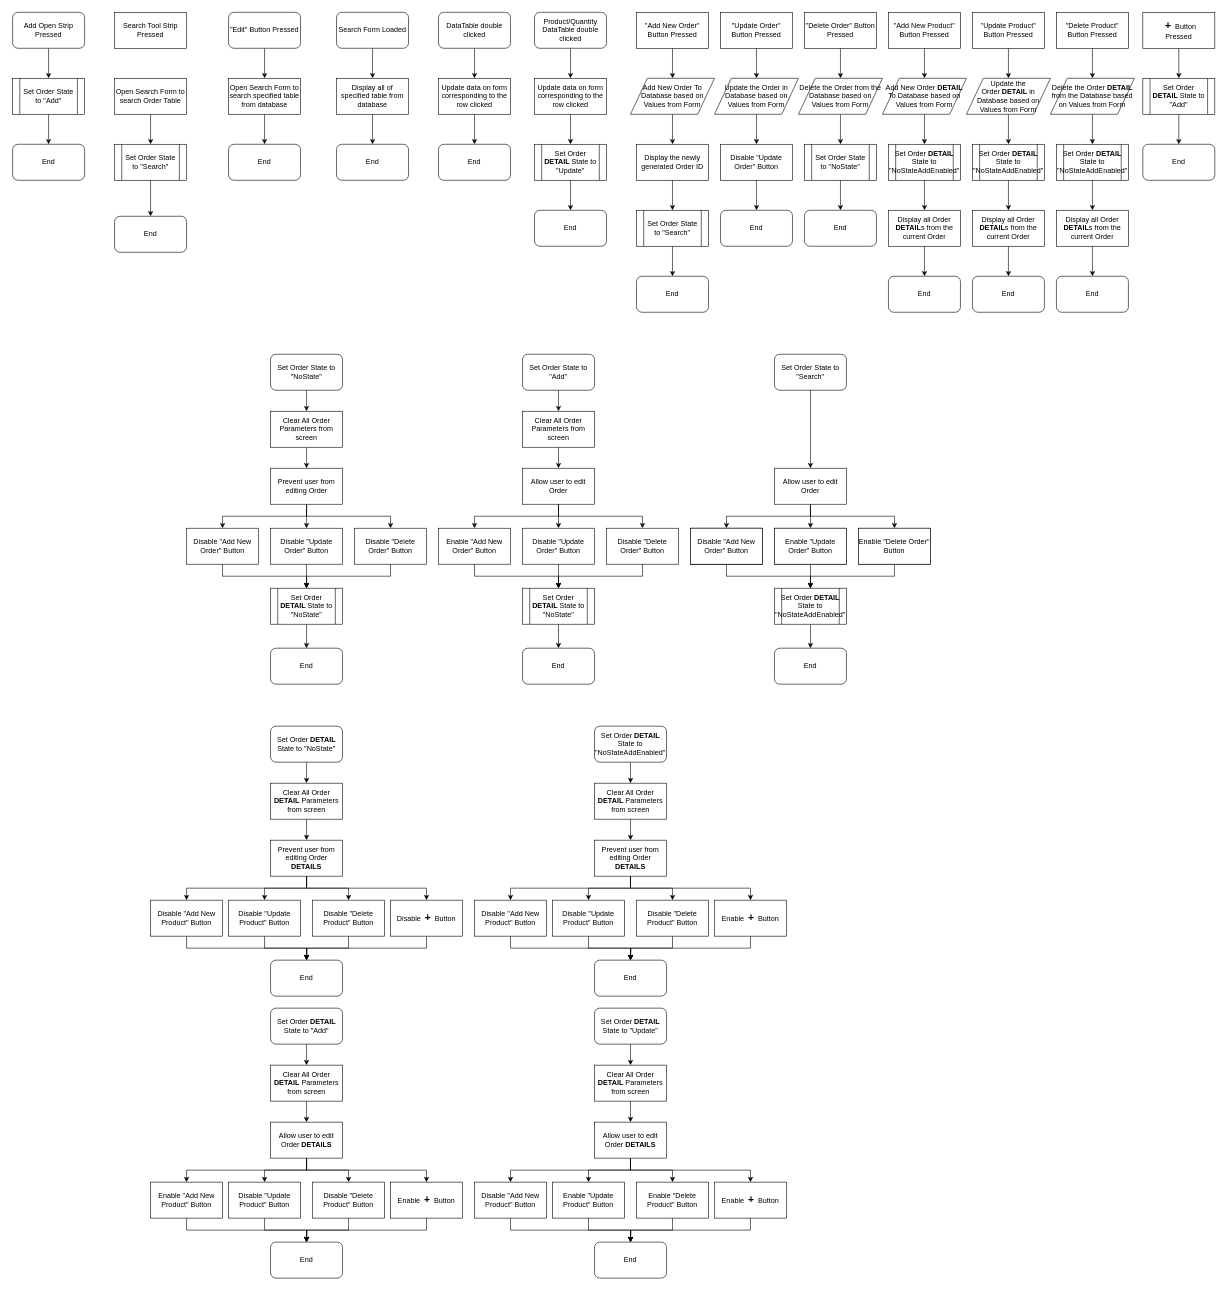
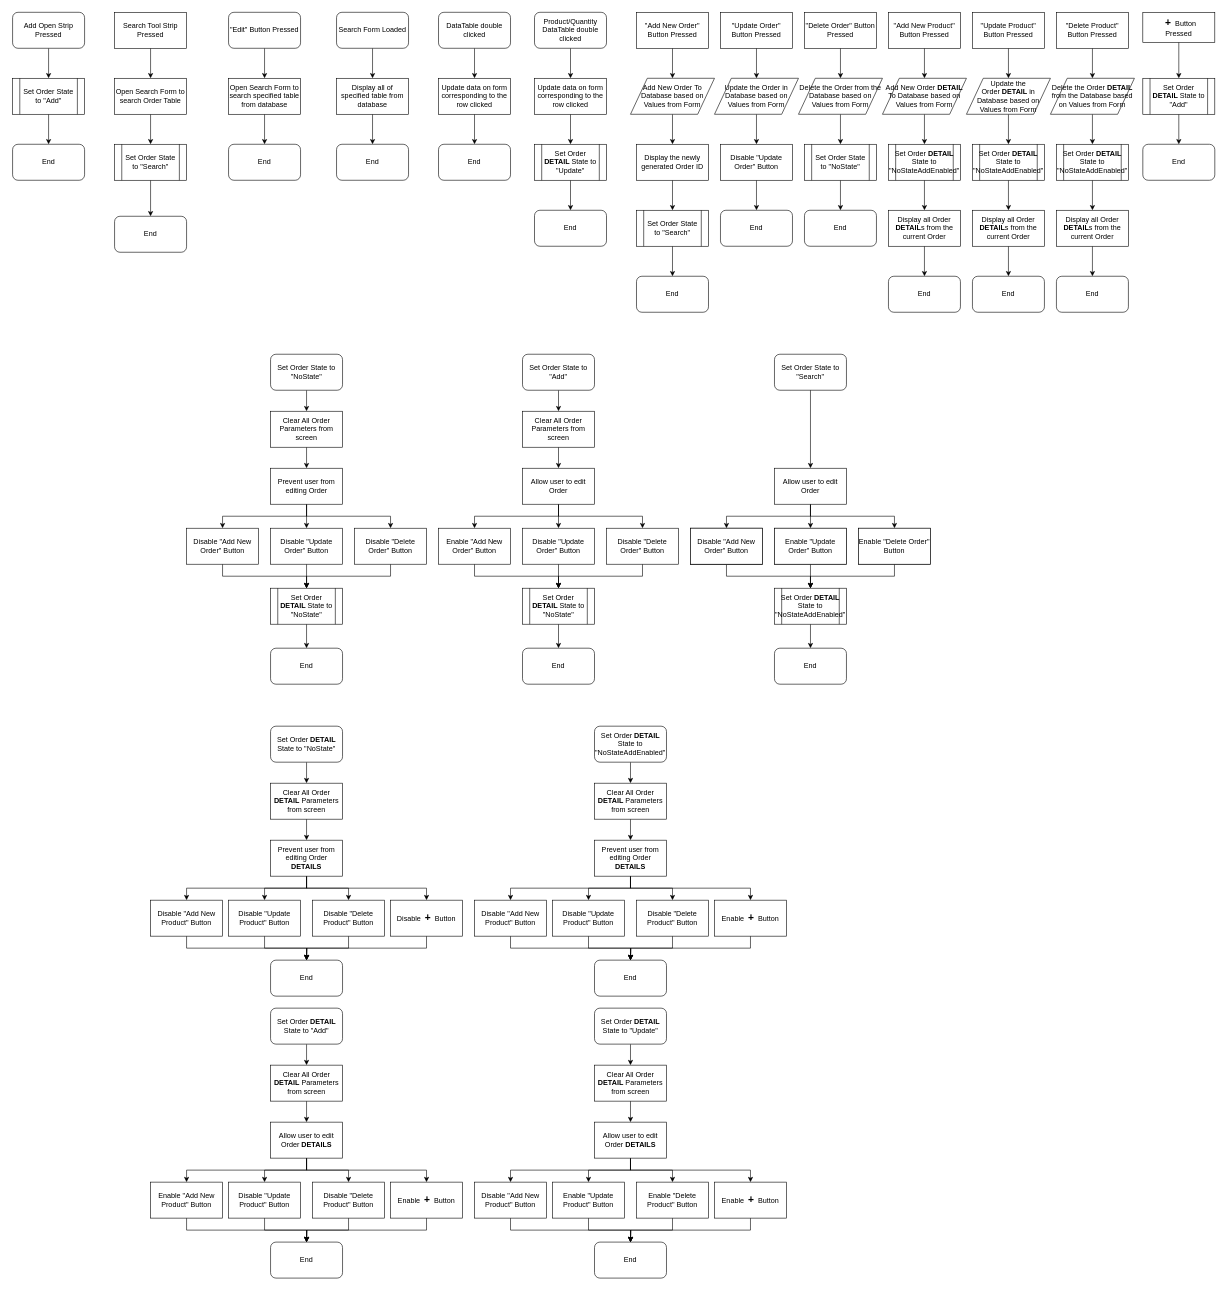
(1179, 30) -> (1179, 27)
none -> (150, 61)
